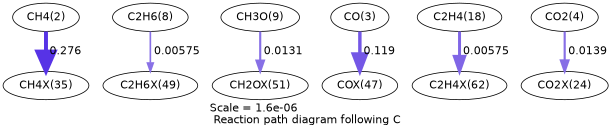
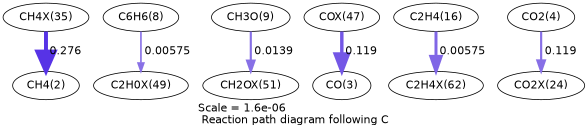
(150, 17) -> (141, 17)
(460, 17) -> (436, 17)
(46, 41) -> (46, 41)
(360, 43) -> (342, 43)
(282, 51) -> (272, 51)
(586, 51) -> (559, 51)
(150, 86) -> (141, 86)
